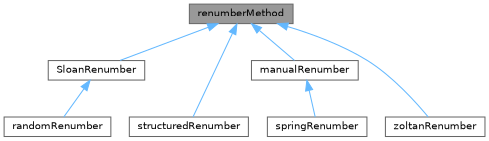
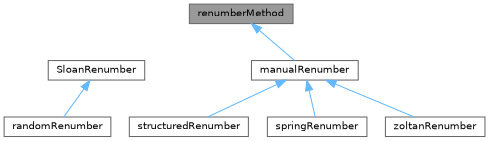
(164, 44) -> none
(366, 60) -> (375, 100)
(213, 75) -> (242, 101)
